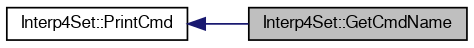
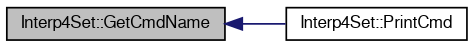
(227, 24) -> (264, 24)
